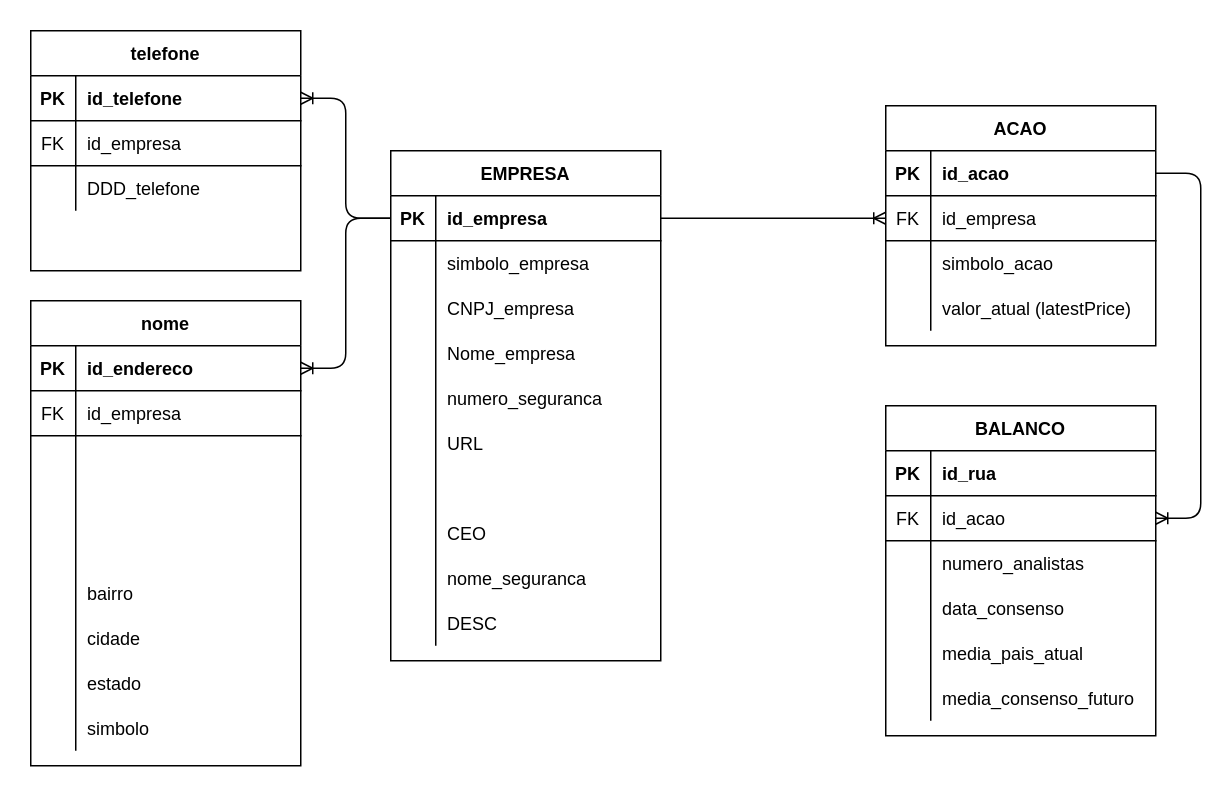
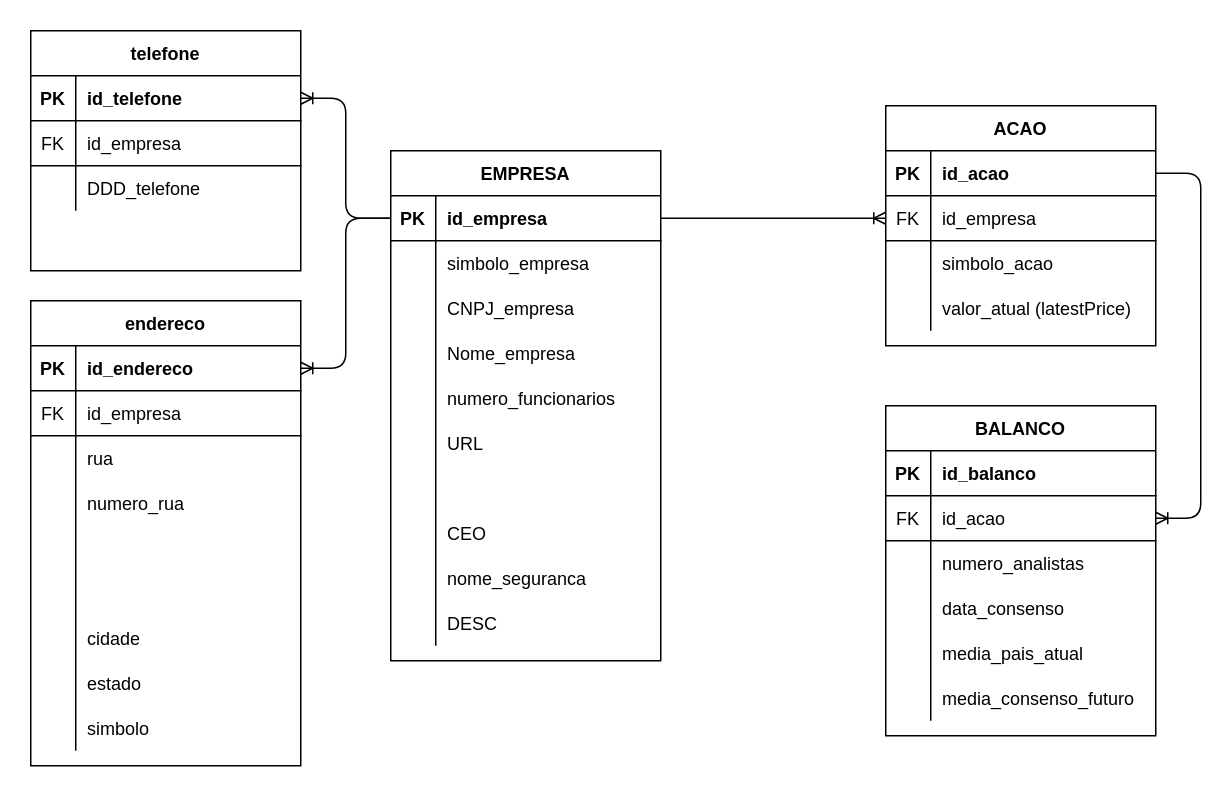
(165, 324) -> (165, 324)
(528, 399) -> (538, 399)
none -> (188, 458)
(970, 474) -> (988, 474)
none -> (188, 503)
(188, 593) -> none
